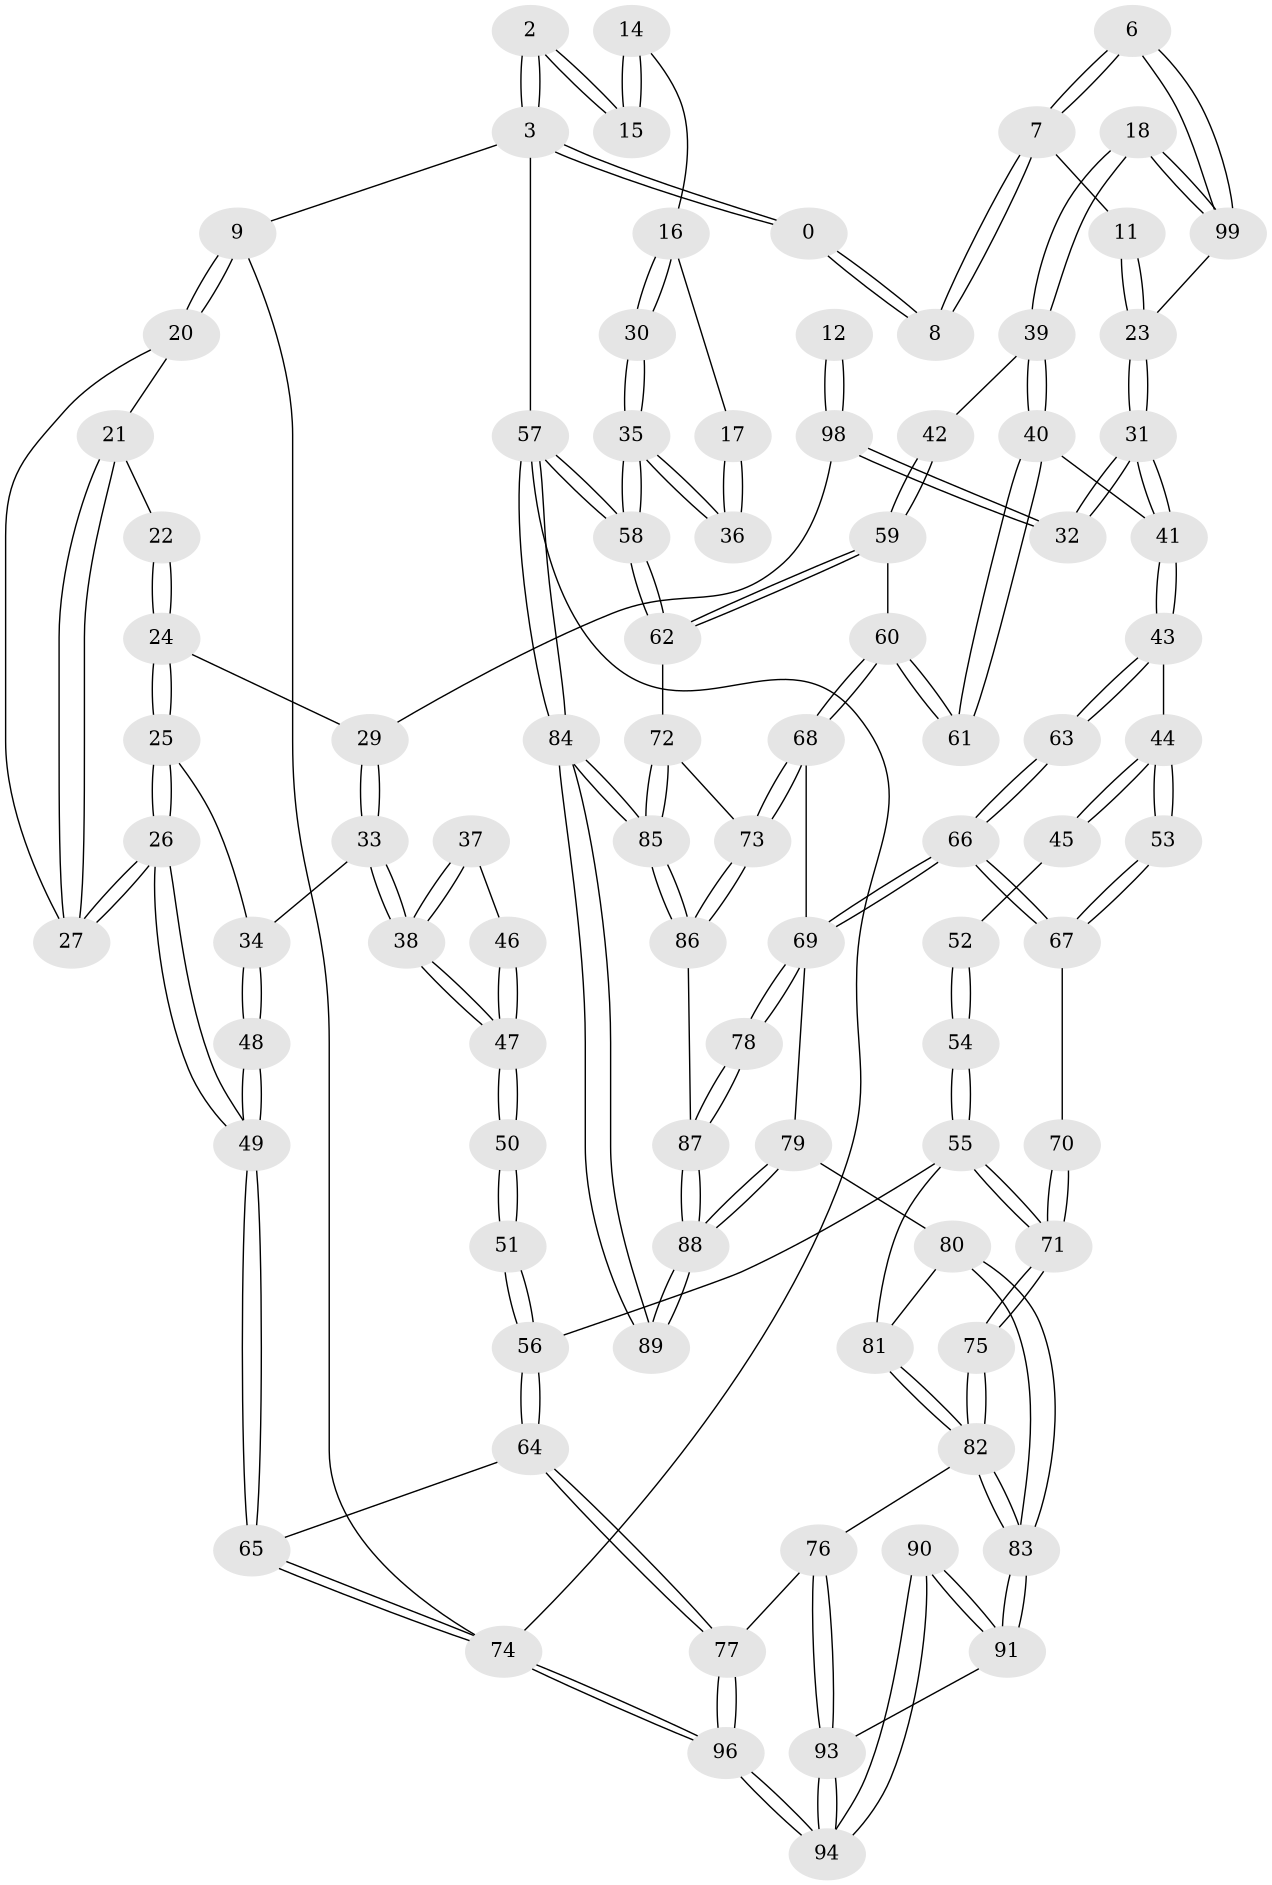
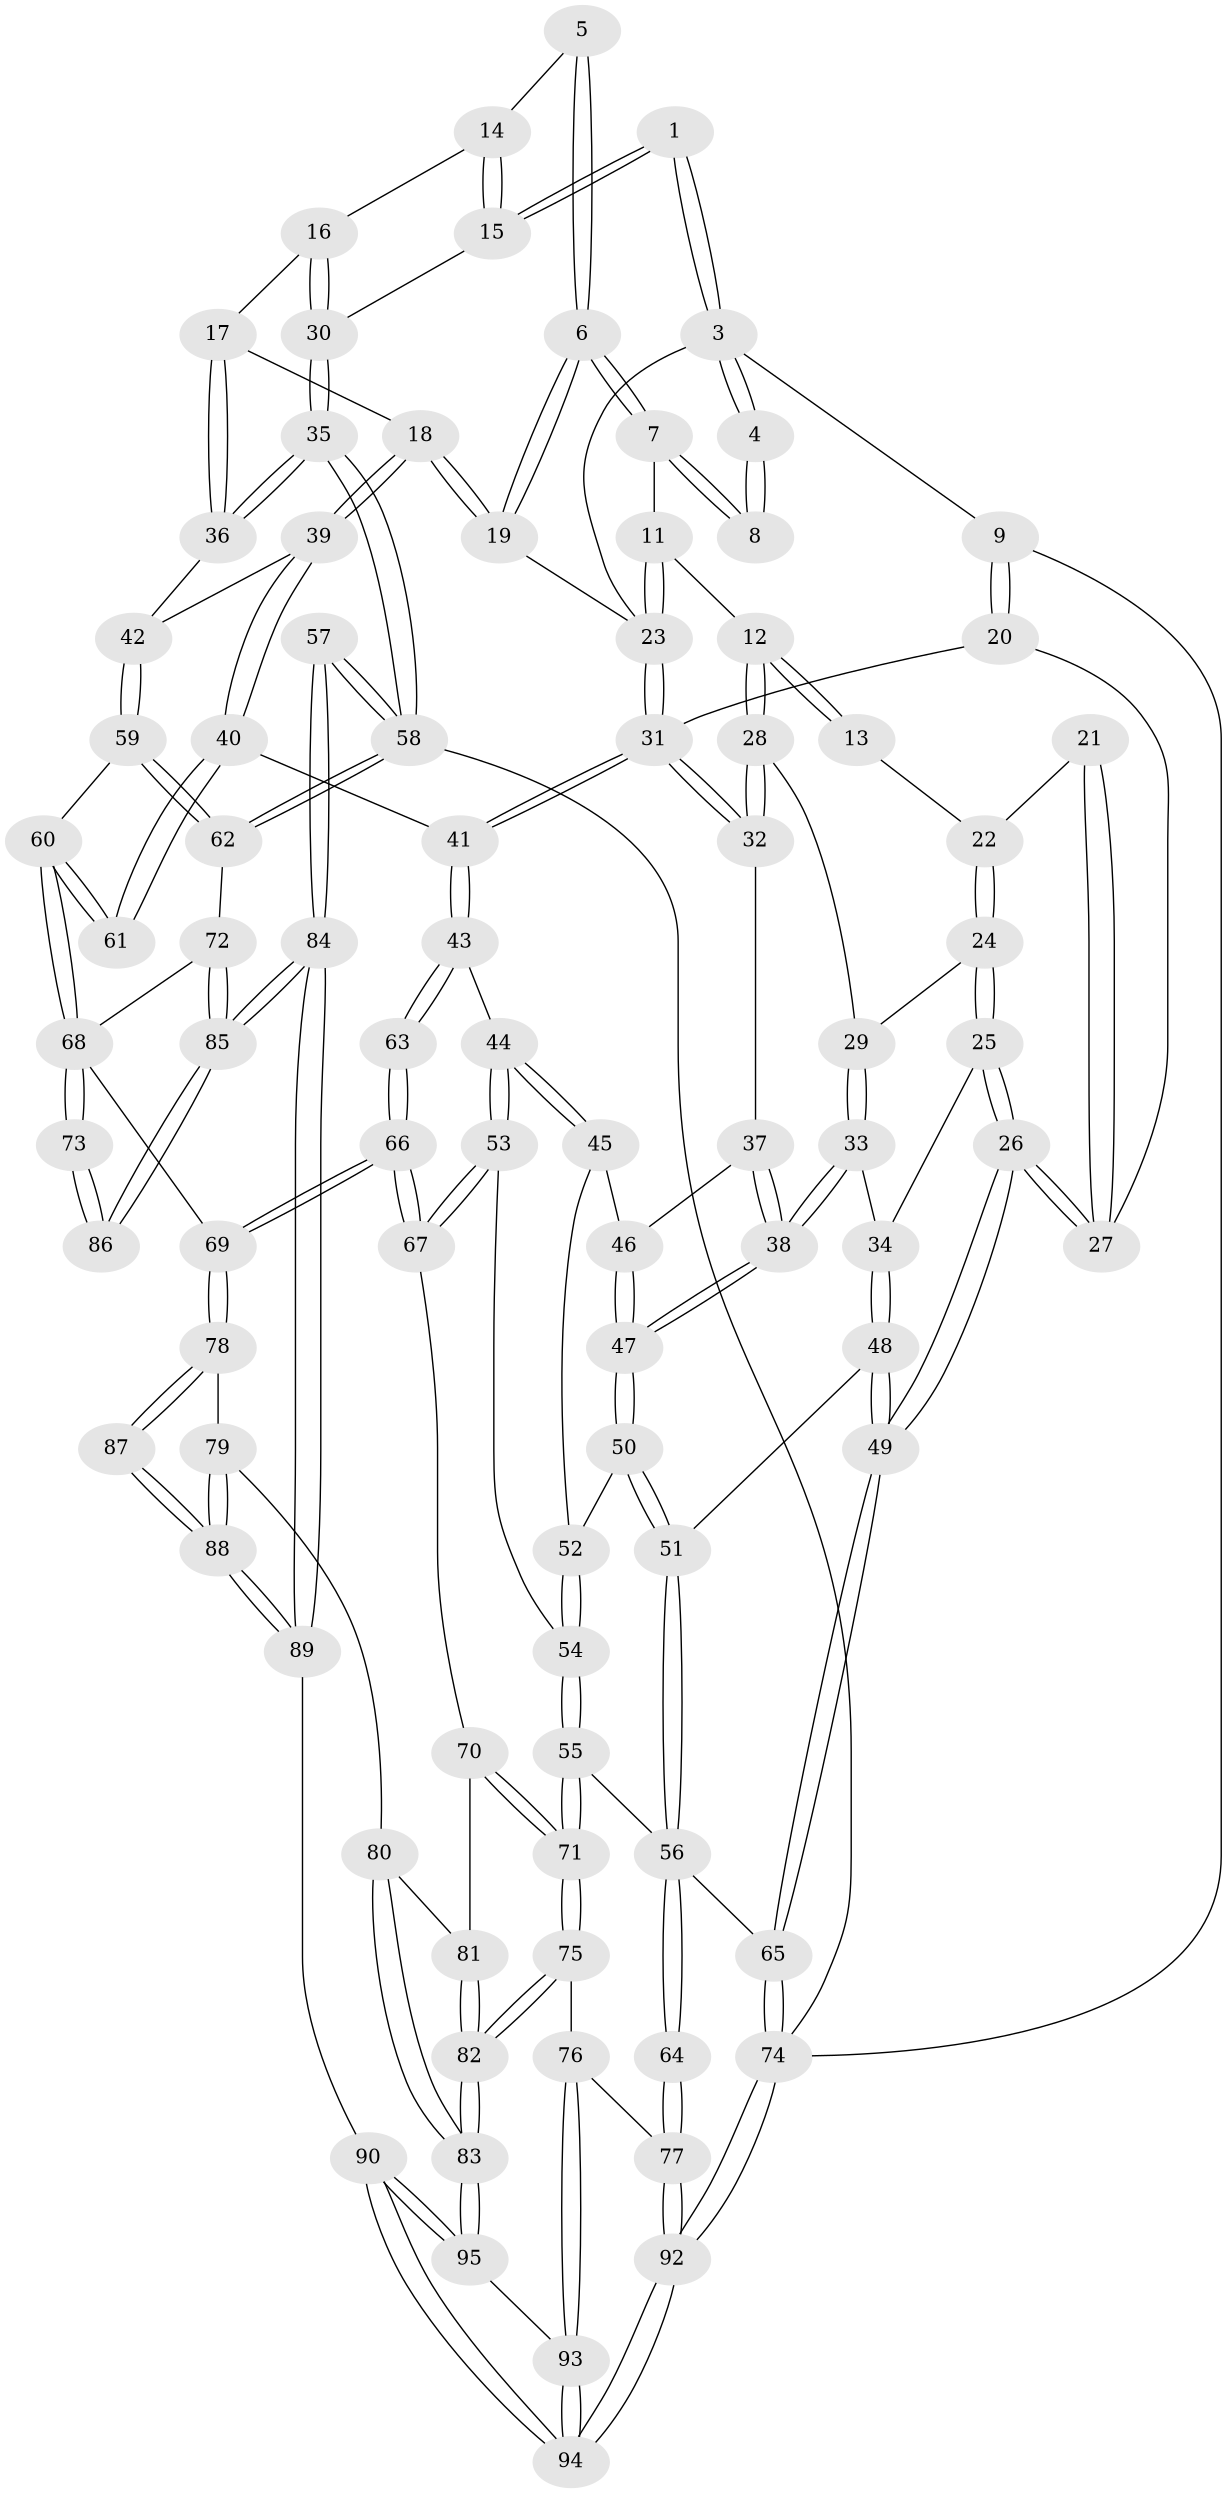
(530, 31) -> (675, 132)
none -> (582, 31)
(809, 234) -> (756, 436)
(1228, 234) -> (499, 537)
none -> (406, 284)
(530, 284) -> (585, 465)
none -> (319, 385)
(148, 386) -> (822, 679)
(834, 436) -> (756, 740)
none -> (176, 588)
none -> (705, 588)
none -> (857, 740)
(708, 791) -> (146, 993)
(857, 977) -> (739, 1339)
none -> (756, 993)
(689, 1044) -> none
(800, 1044) -> (218, 1399)
none -> (613, 1196)
(895, 1239) -> (470, 1854)
none -> (494, 1406)
none -> (777, 1449)
(391, 1500) -> (723, 1905)
none -> (598, 1500)
(898, 1500) -> (571, 2006)
(1007, 1652) -> (470, 2260)
(726, 1753) -> (673, 2260)
none -> (302, 1910)
